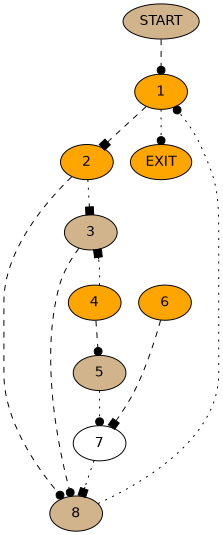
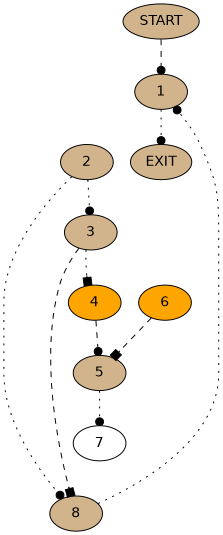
(161, 92) -> (161, 92)
(128, 124) -> none
(87, 162) -> (87, 162)
(161, 162) -> (161, 162)
(89, 193) -> (89, 193)
(100, 272) -> (86, 263)
(4, 331) -> (4, 331)
(51, 366) -> (51, 366)
(143, 372) -> (136, 334)
(89, 474) -> none
